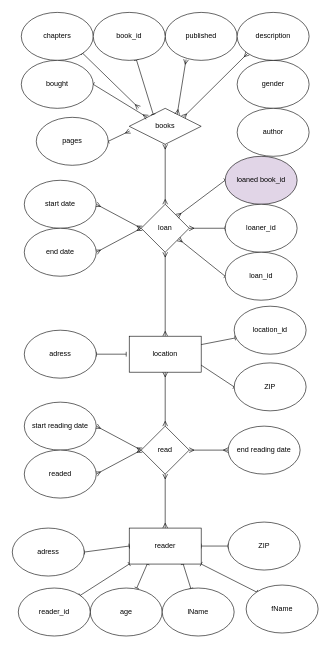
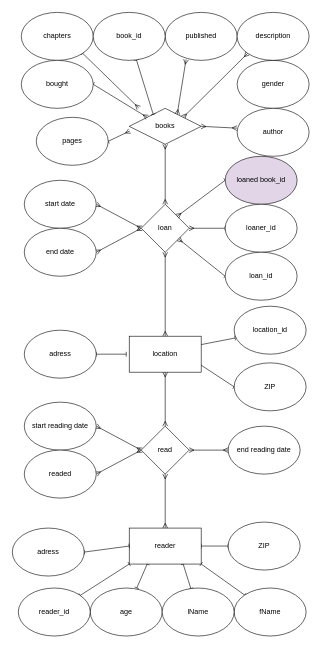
none -> (219, 127)
(282, 609) -> (270, 612)
